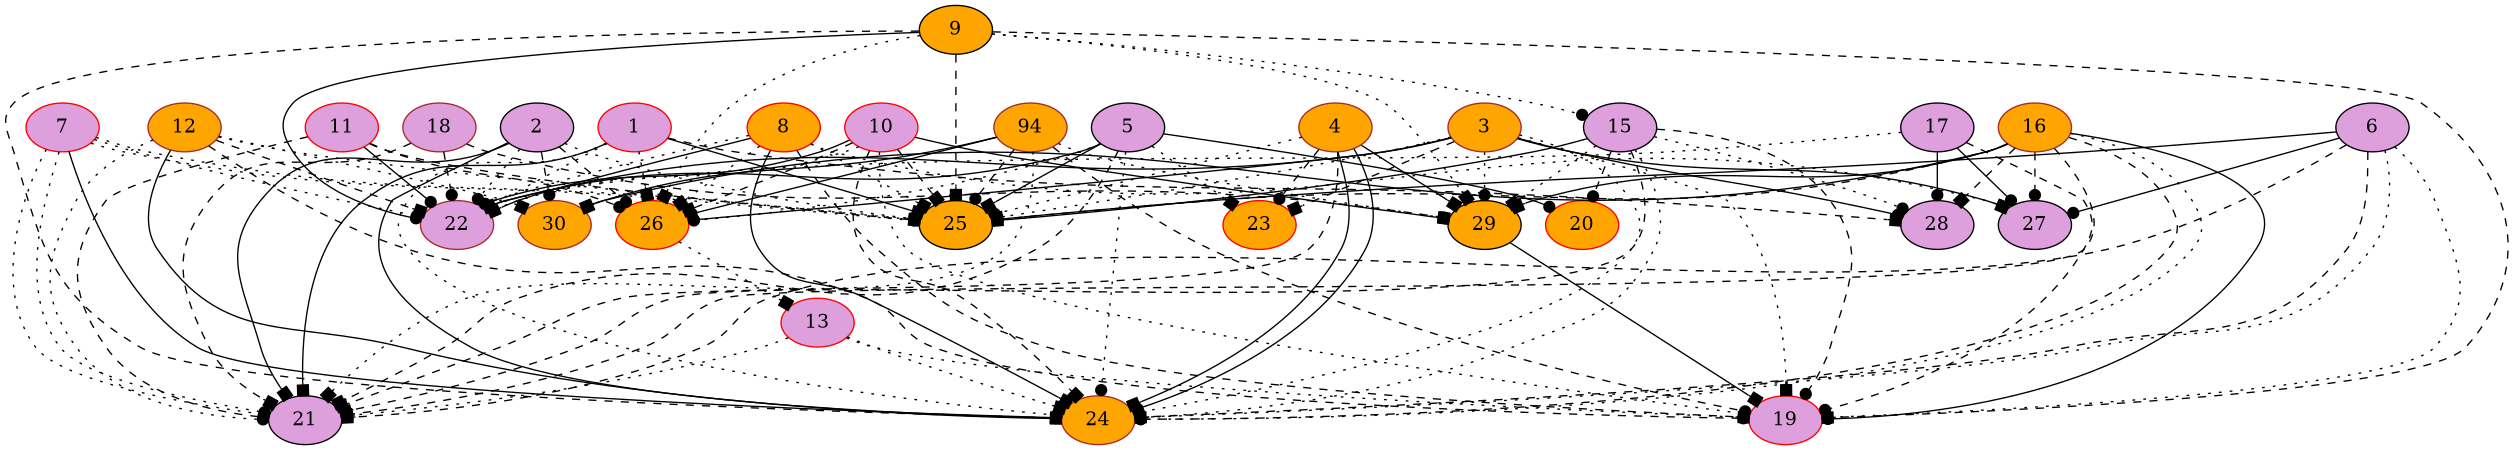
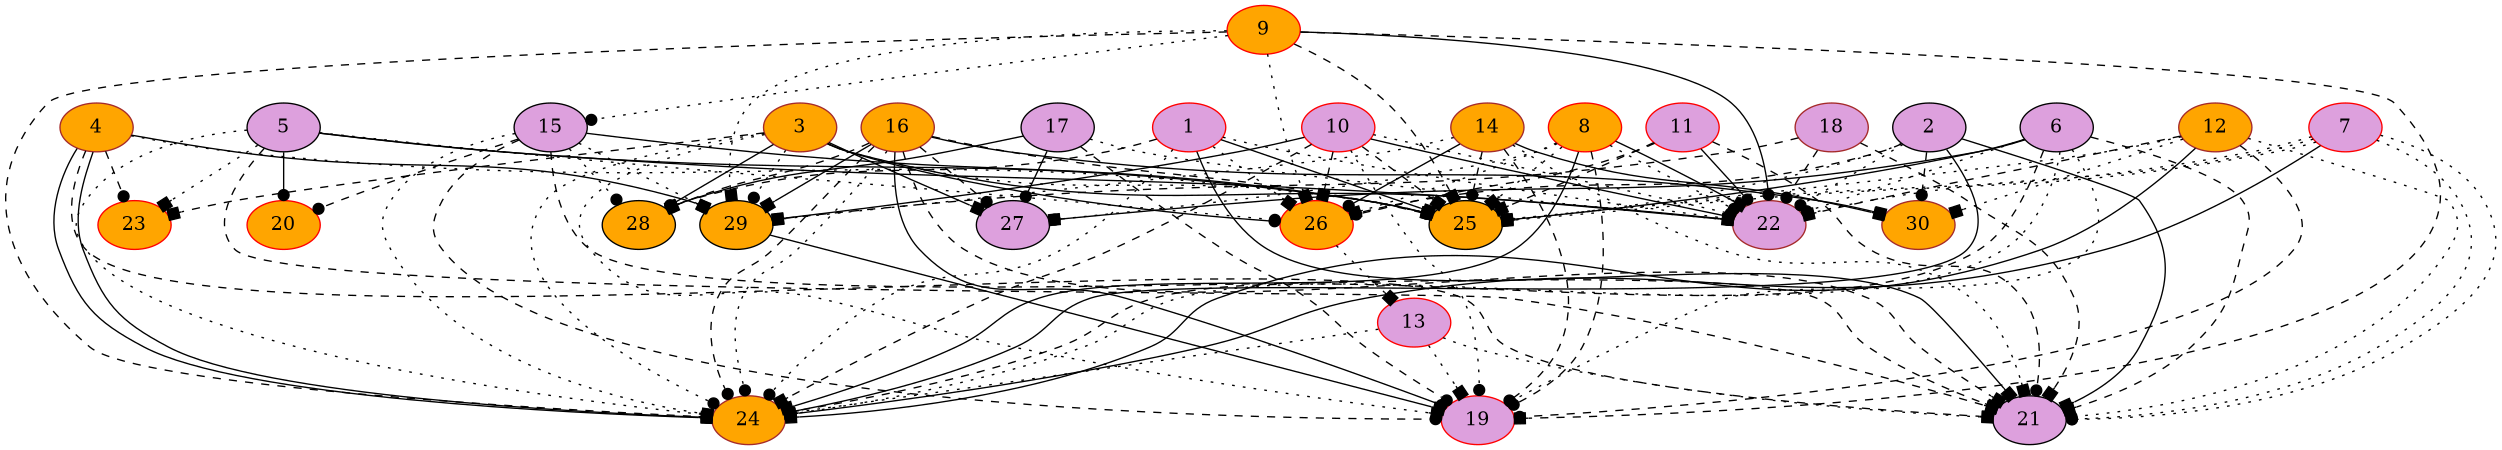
(956, 30) -> (1264, 30)
(1030, 127) -> (1487, 127)
none -> (1918, 174)
(1937, 225) -> (639, 225)
